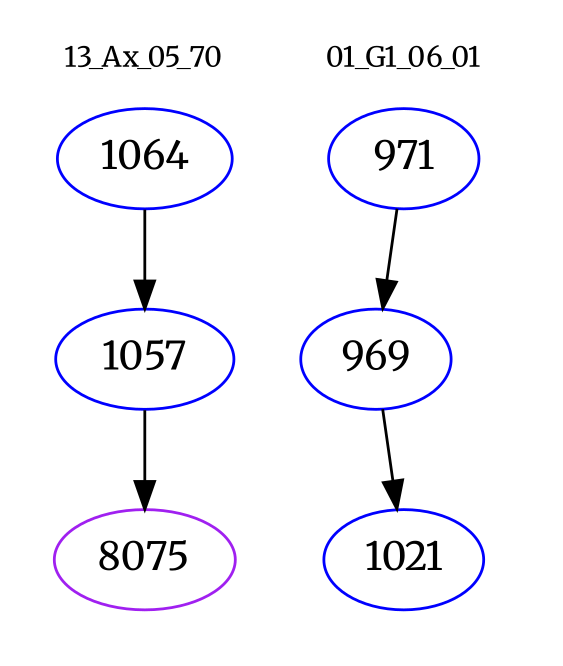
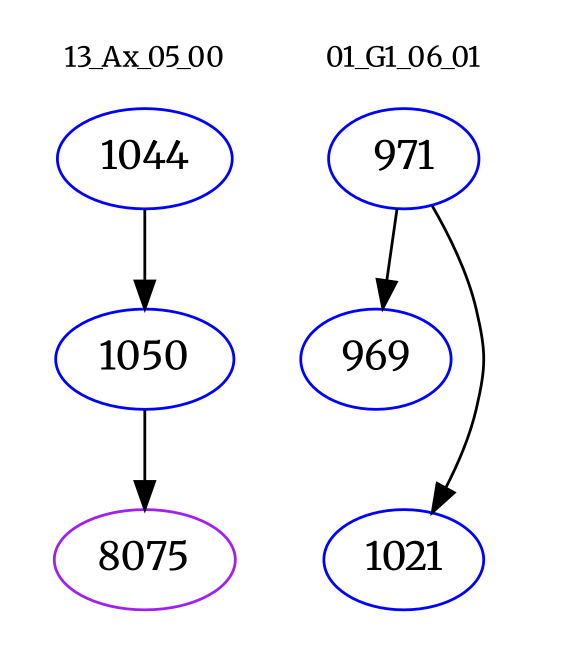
(145, 60) -> (145, 60)
(145, 159) -> (145, 159)
(145, 359) -> (145, 359)
(388, 445) -> (483, 345)
